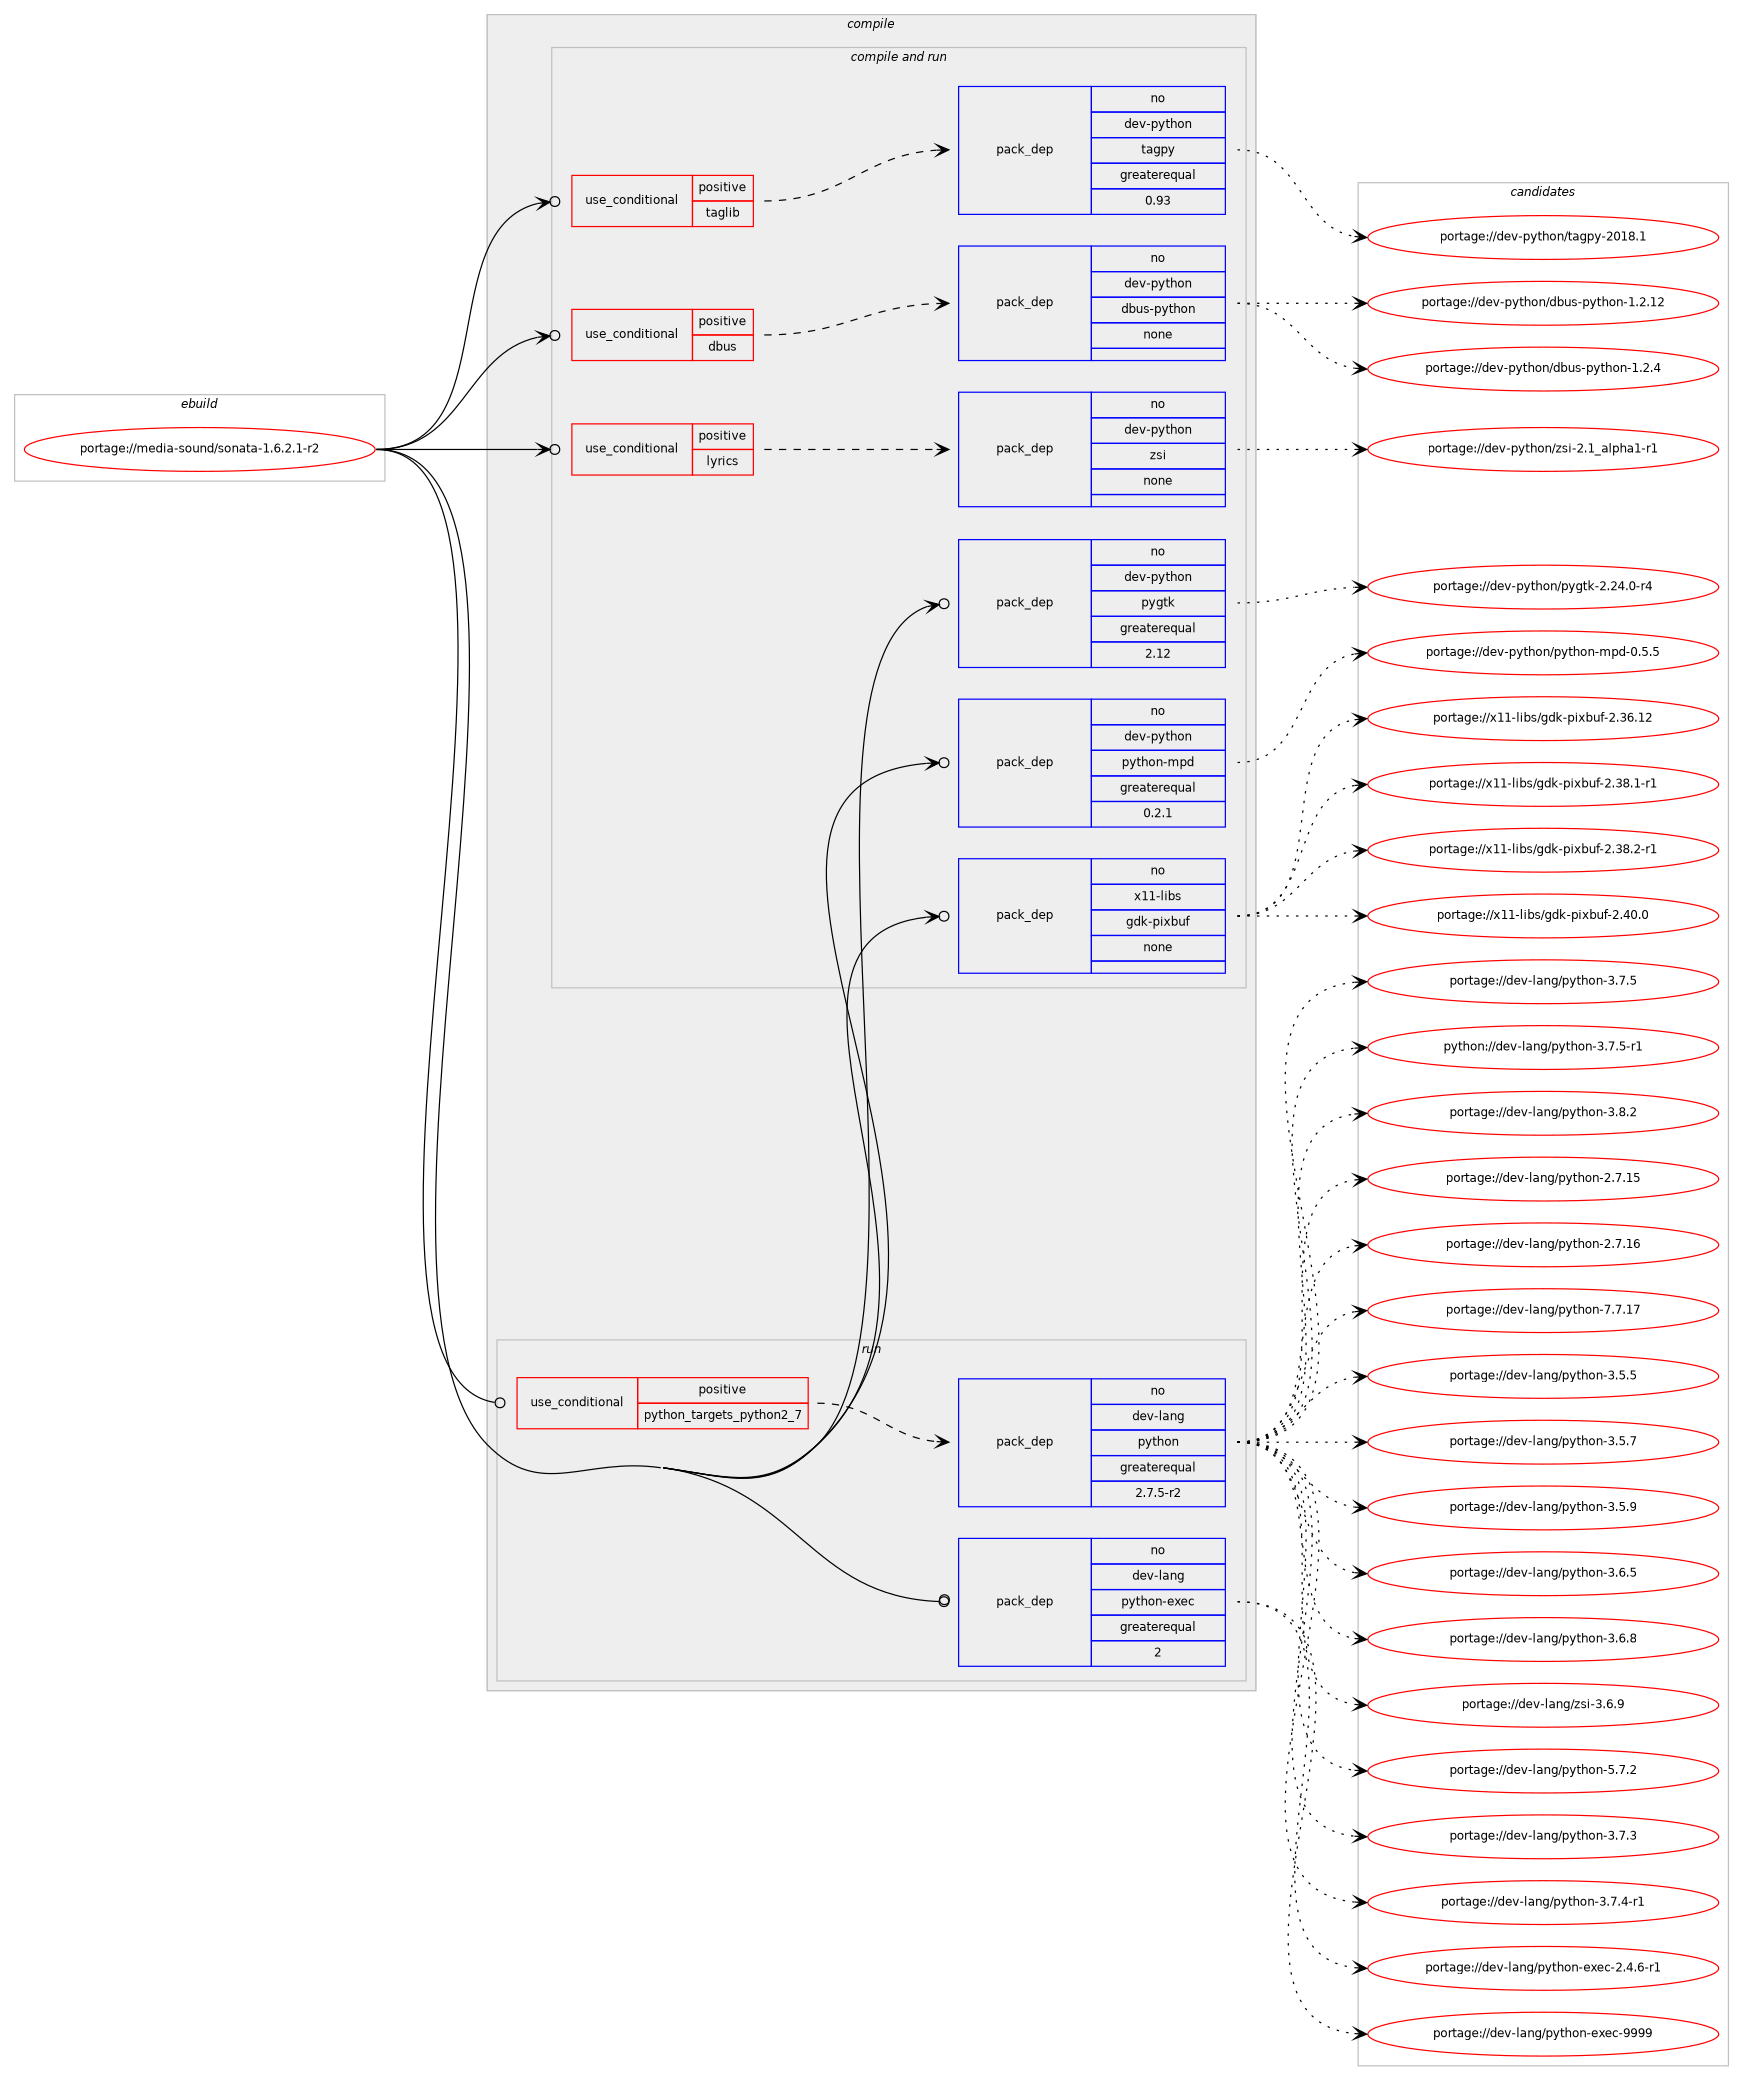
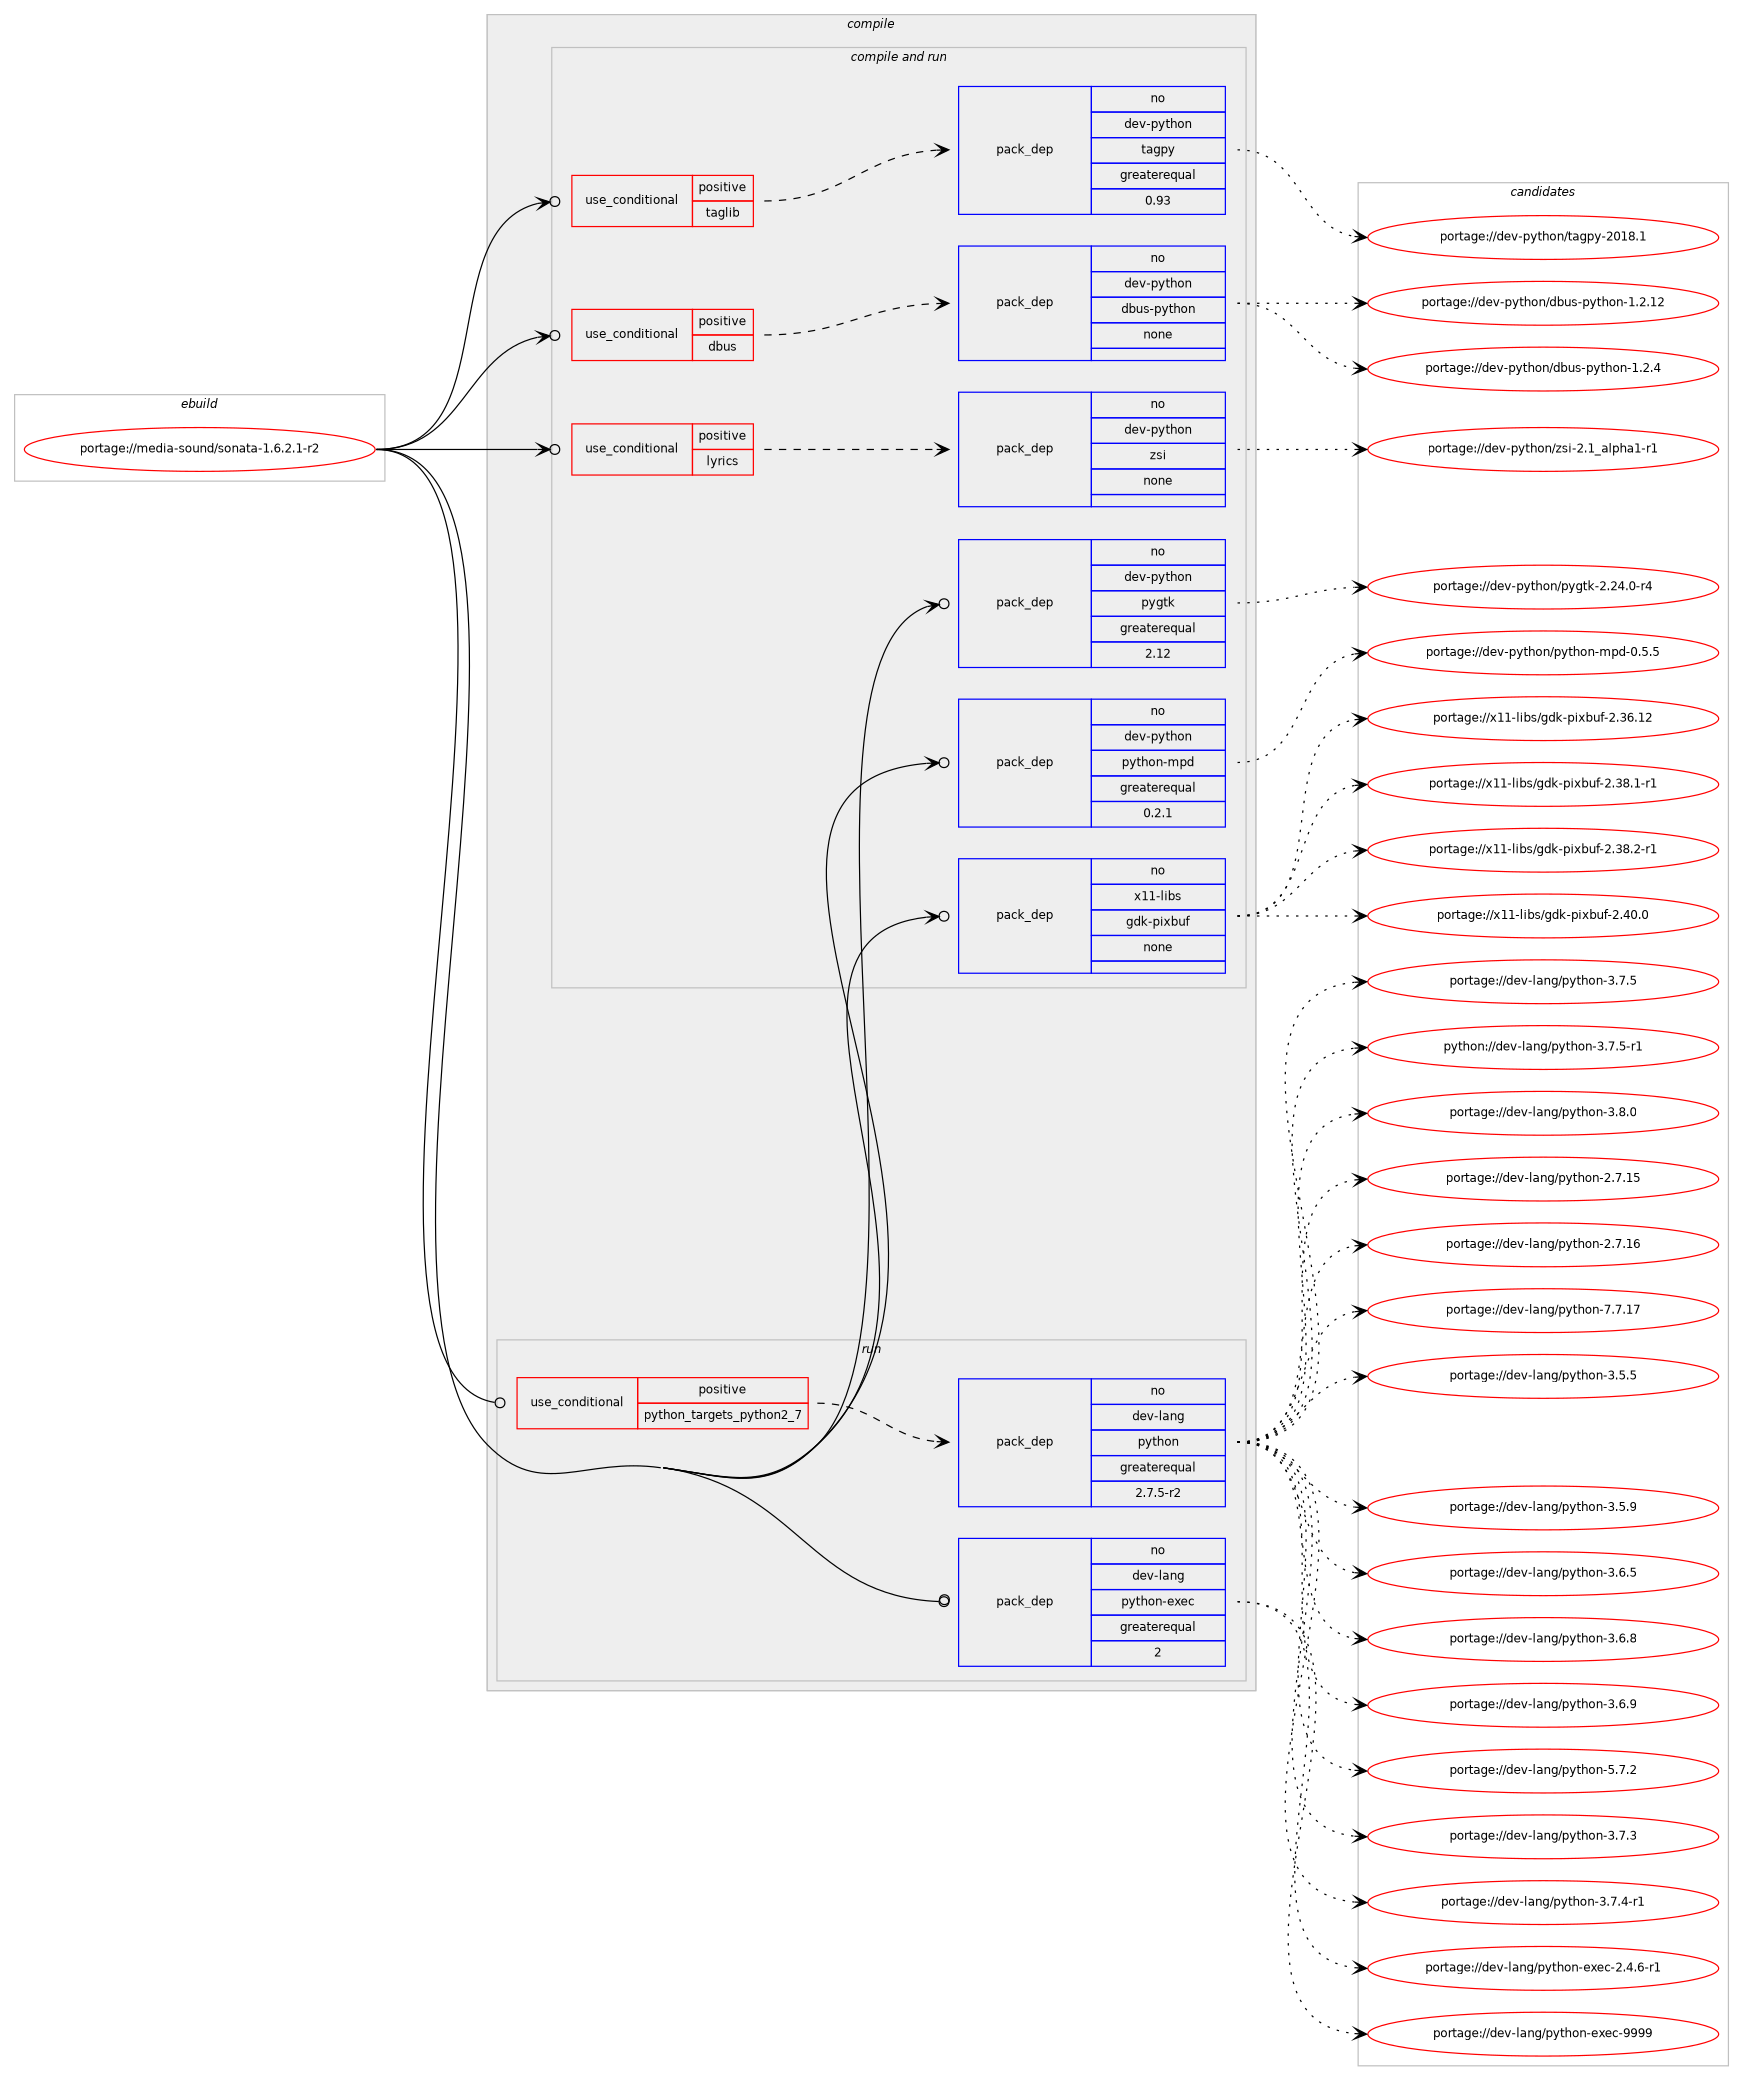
(1543, 1113) -> (1543, 1113)
(1543, 1442) -> none
(1543, 1705) -> (1543, 1705)
